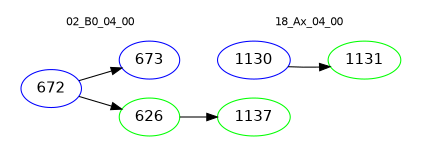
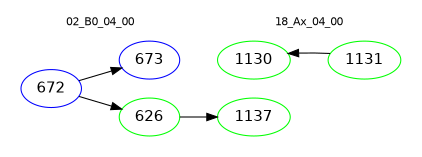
(254, 60) -> (254, 60)
(304, 67) -> (314, 53)
